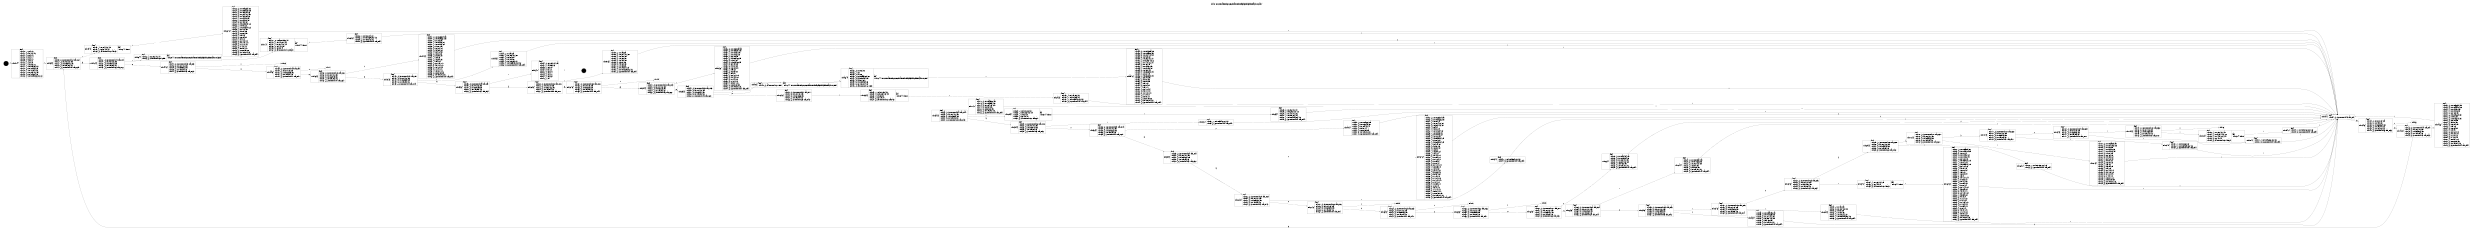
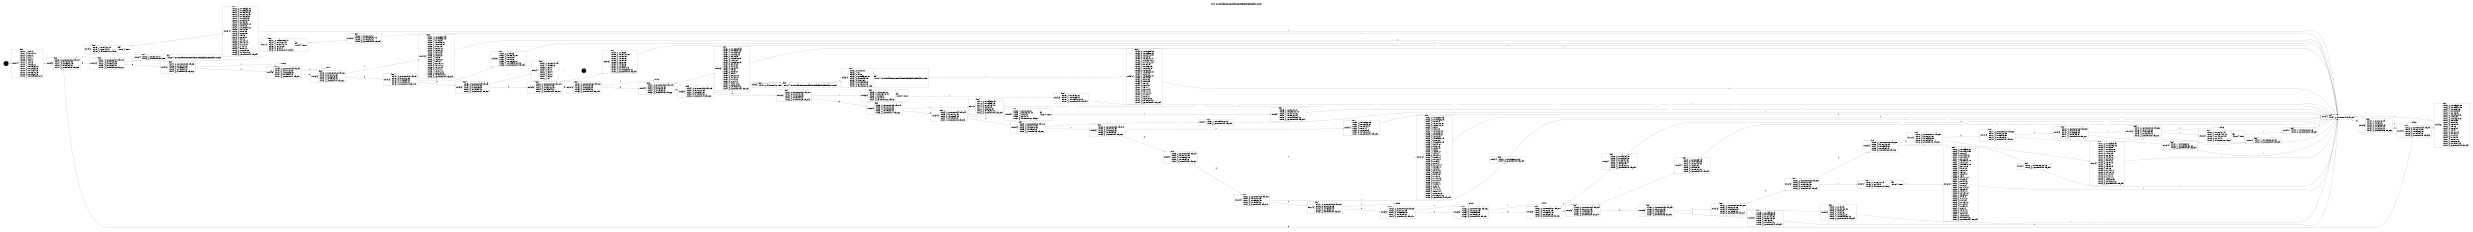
none -> (885, 109)
